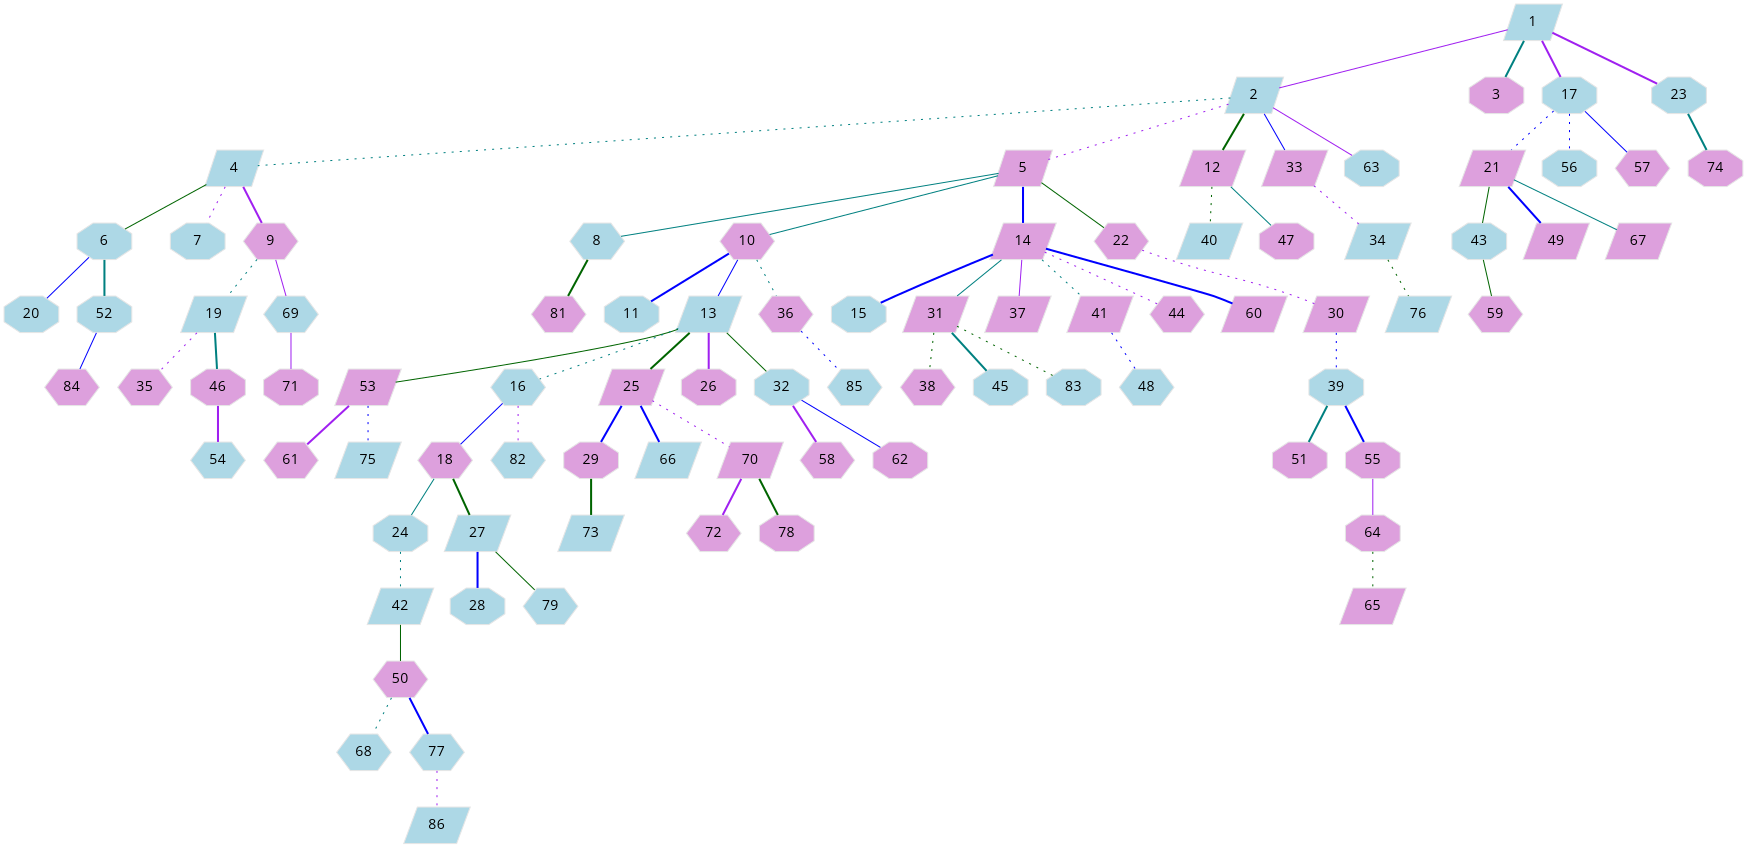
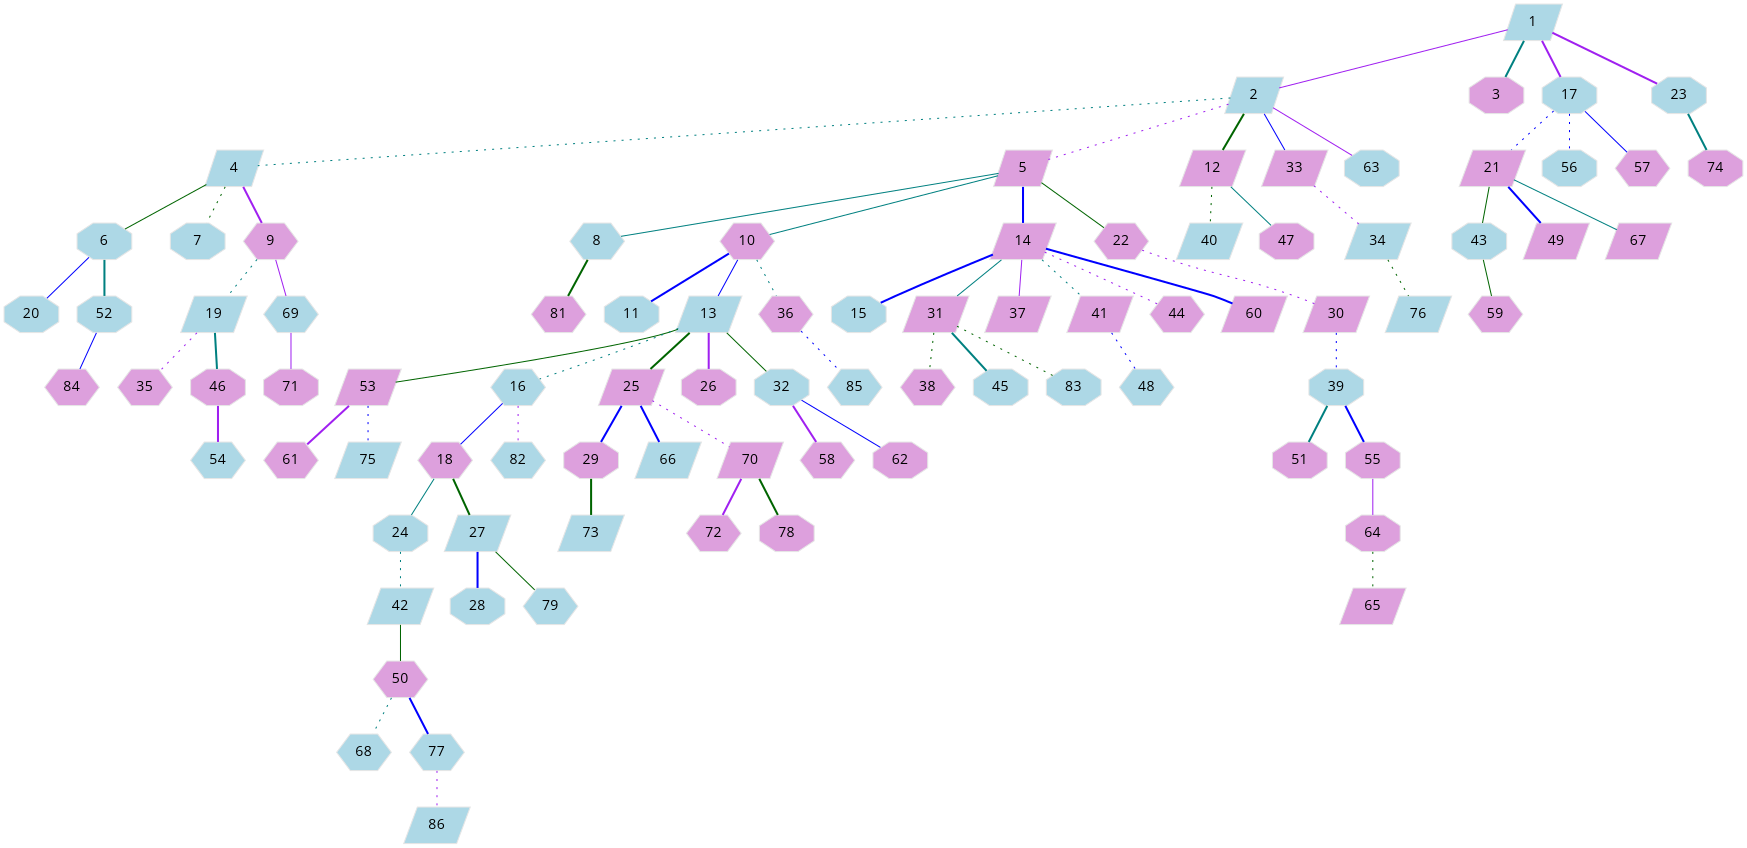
(216, 205) -> (216, 205)
